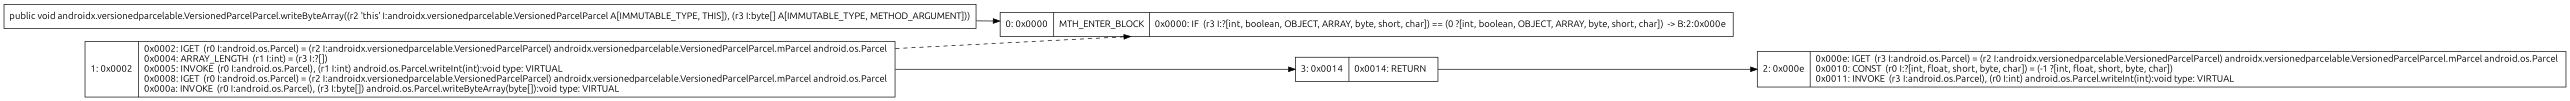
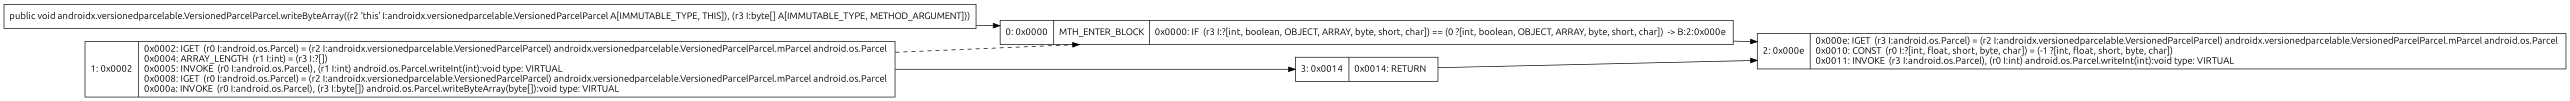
none -> (1742, 41)
